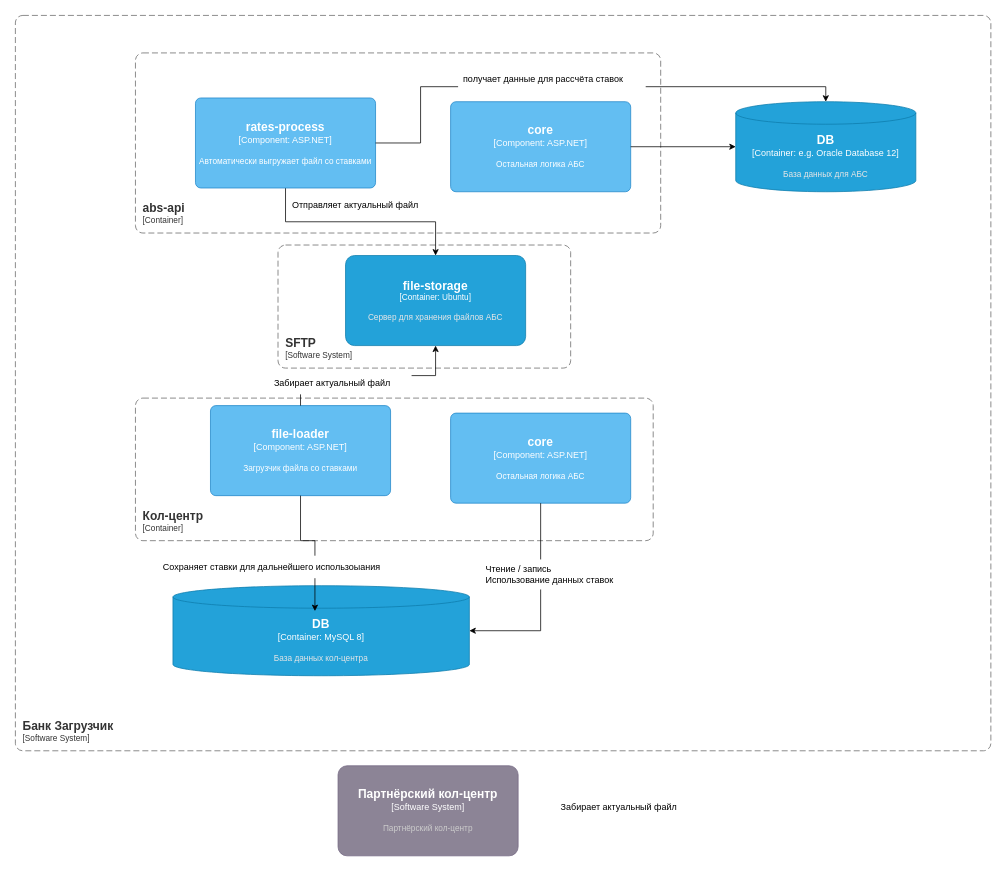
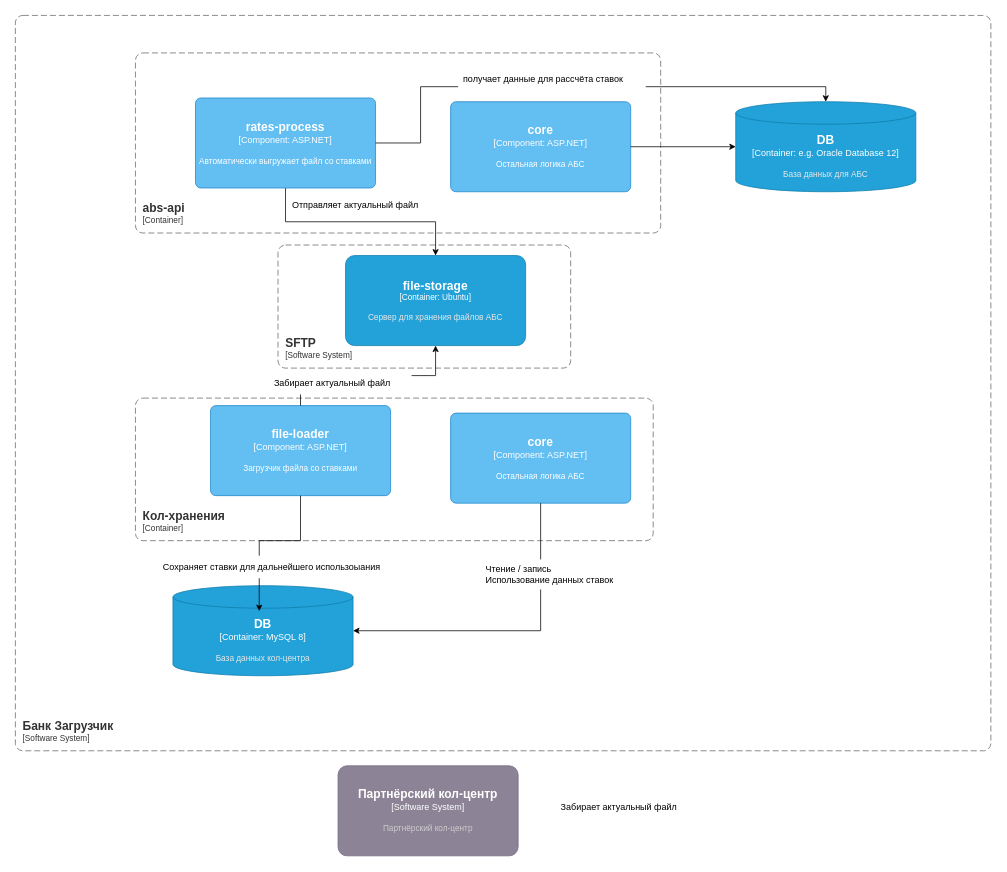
(167, 522) -> (171, 522)
(321, 630) -> (263, 630)
